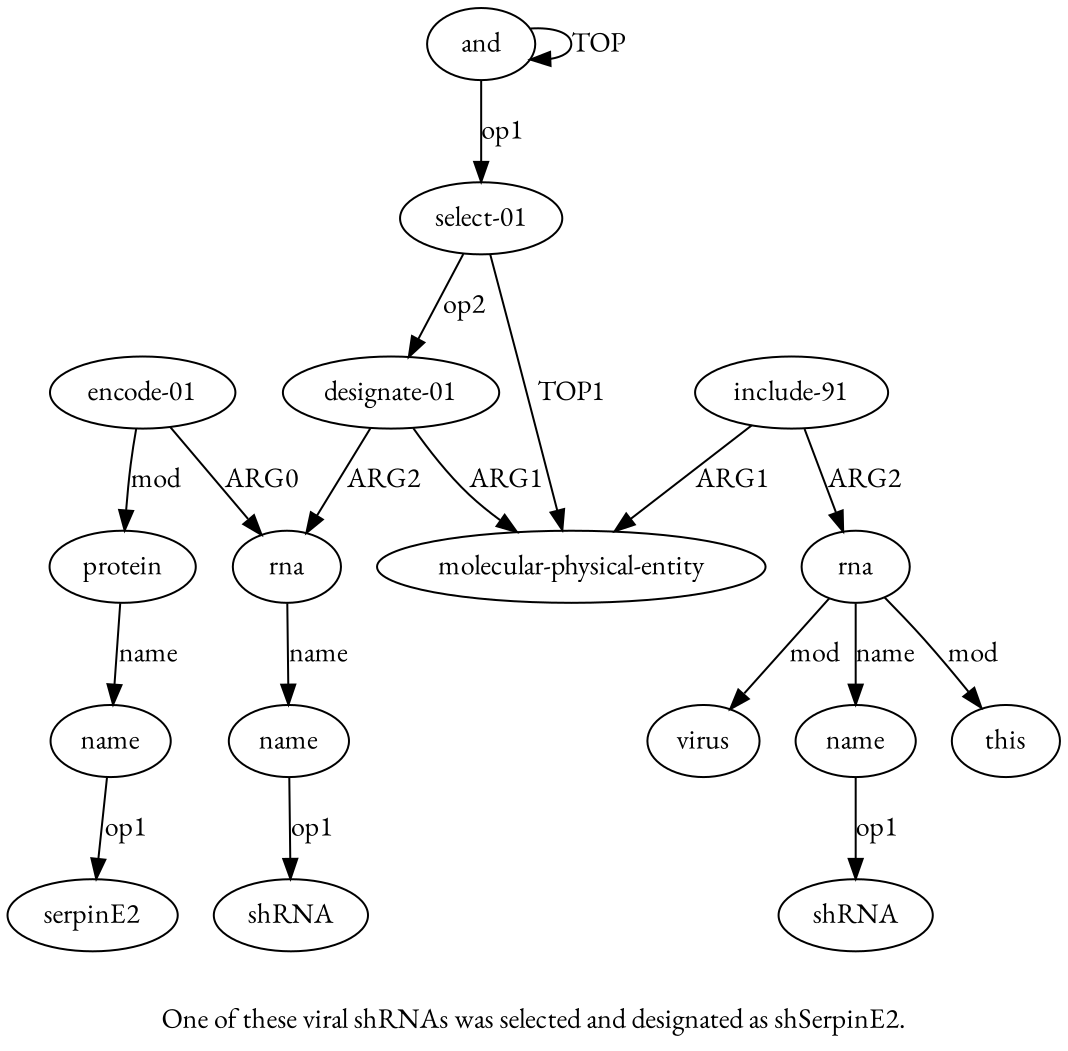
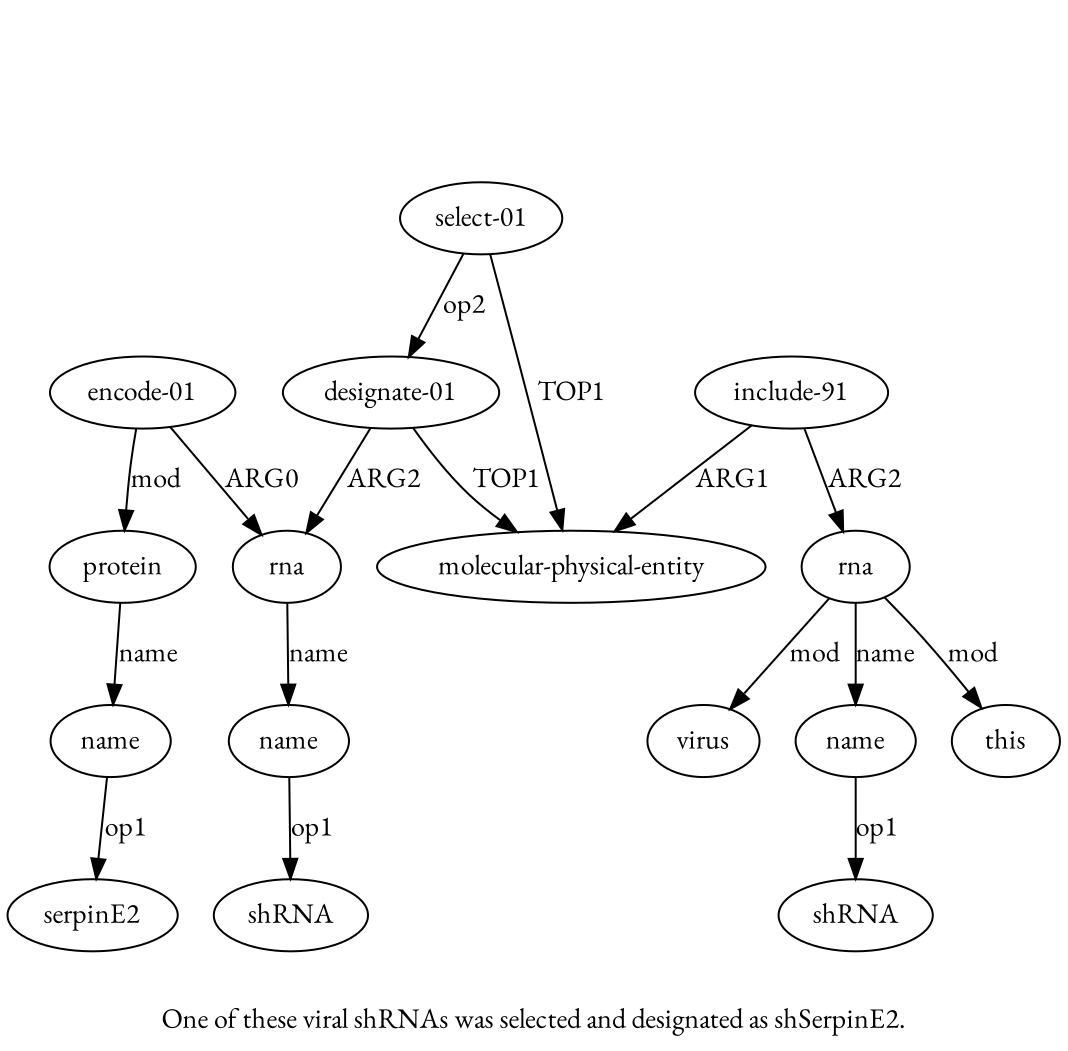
(481, 44) -> none
(506, 480) -> (506, 480)
